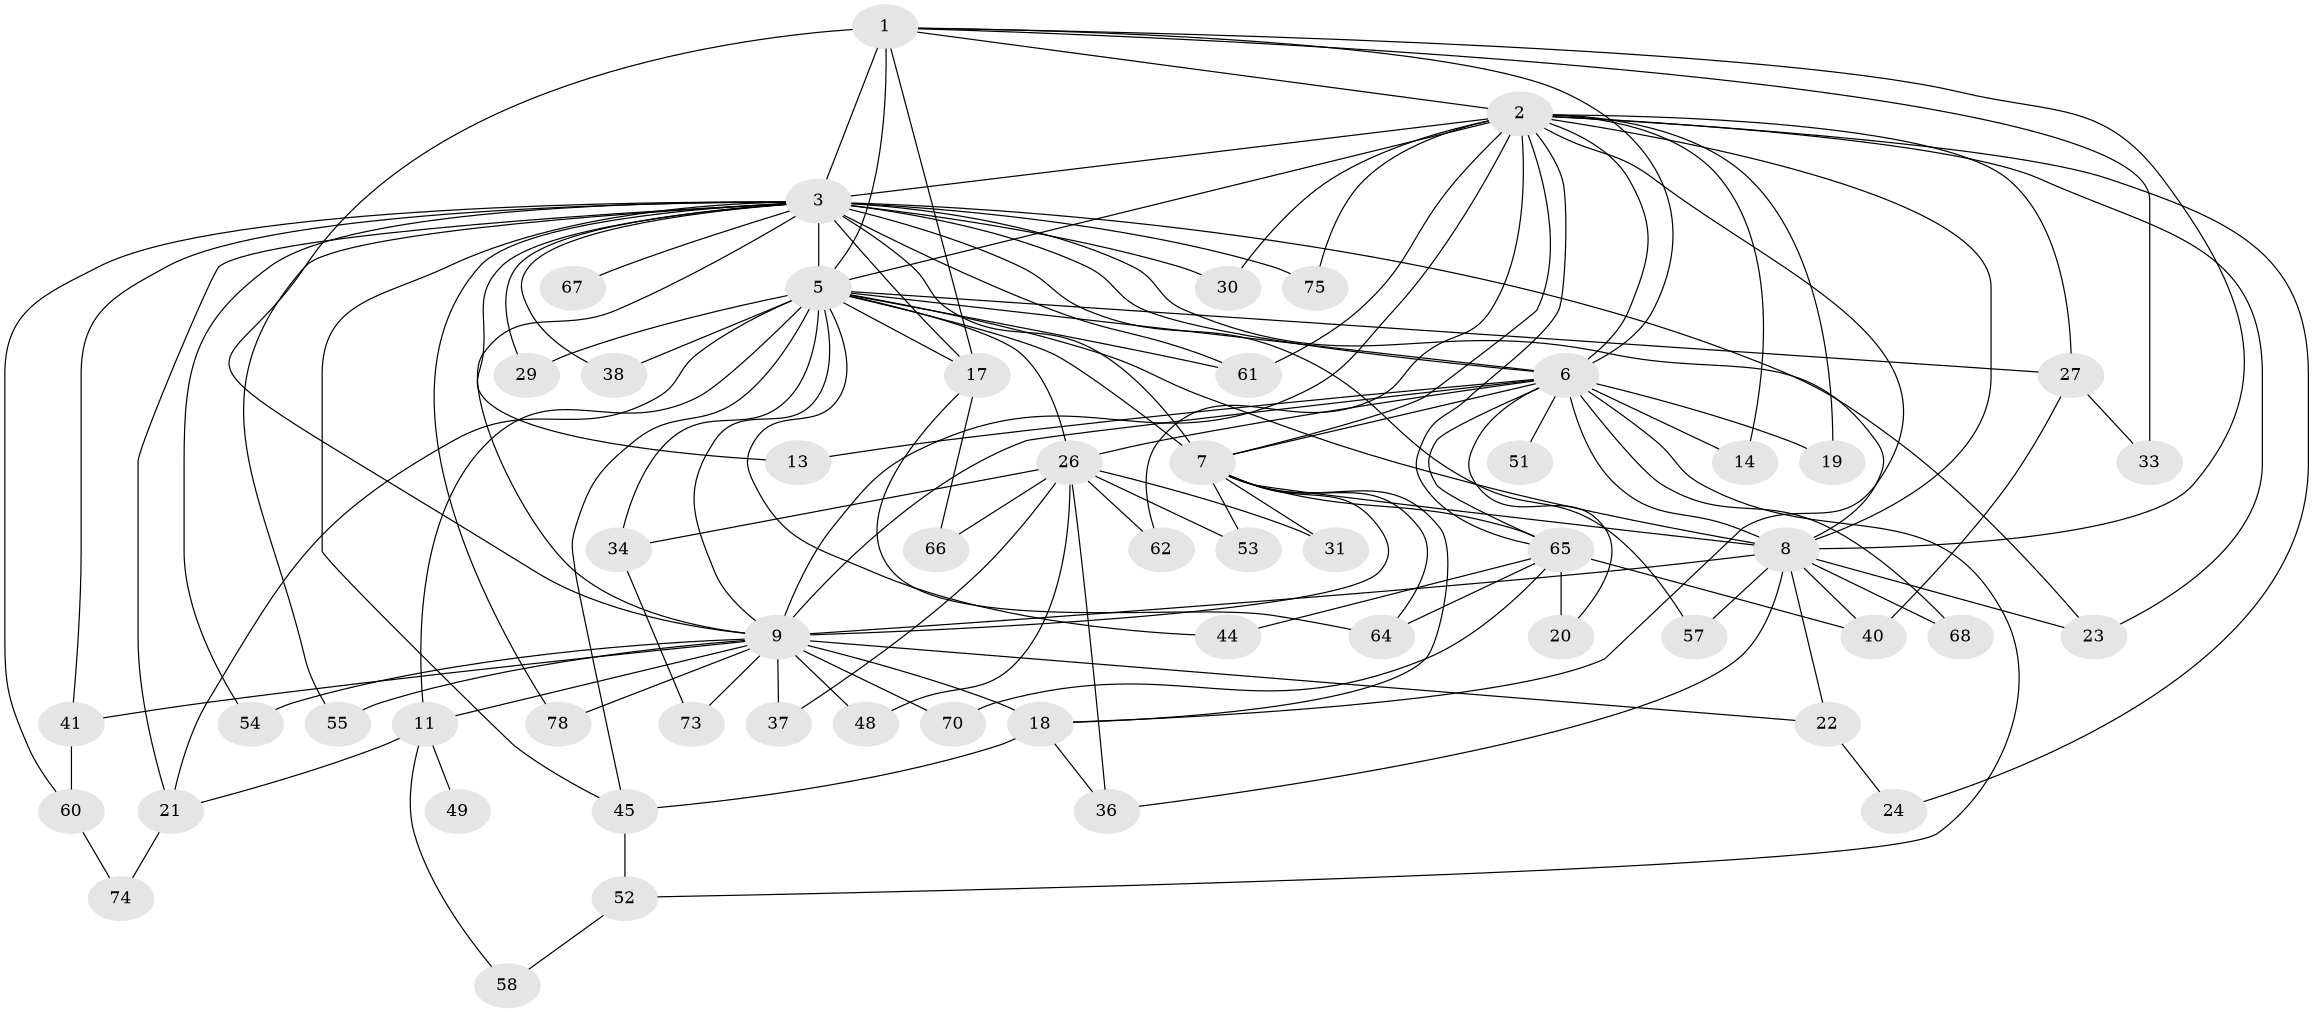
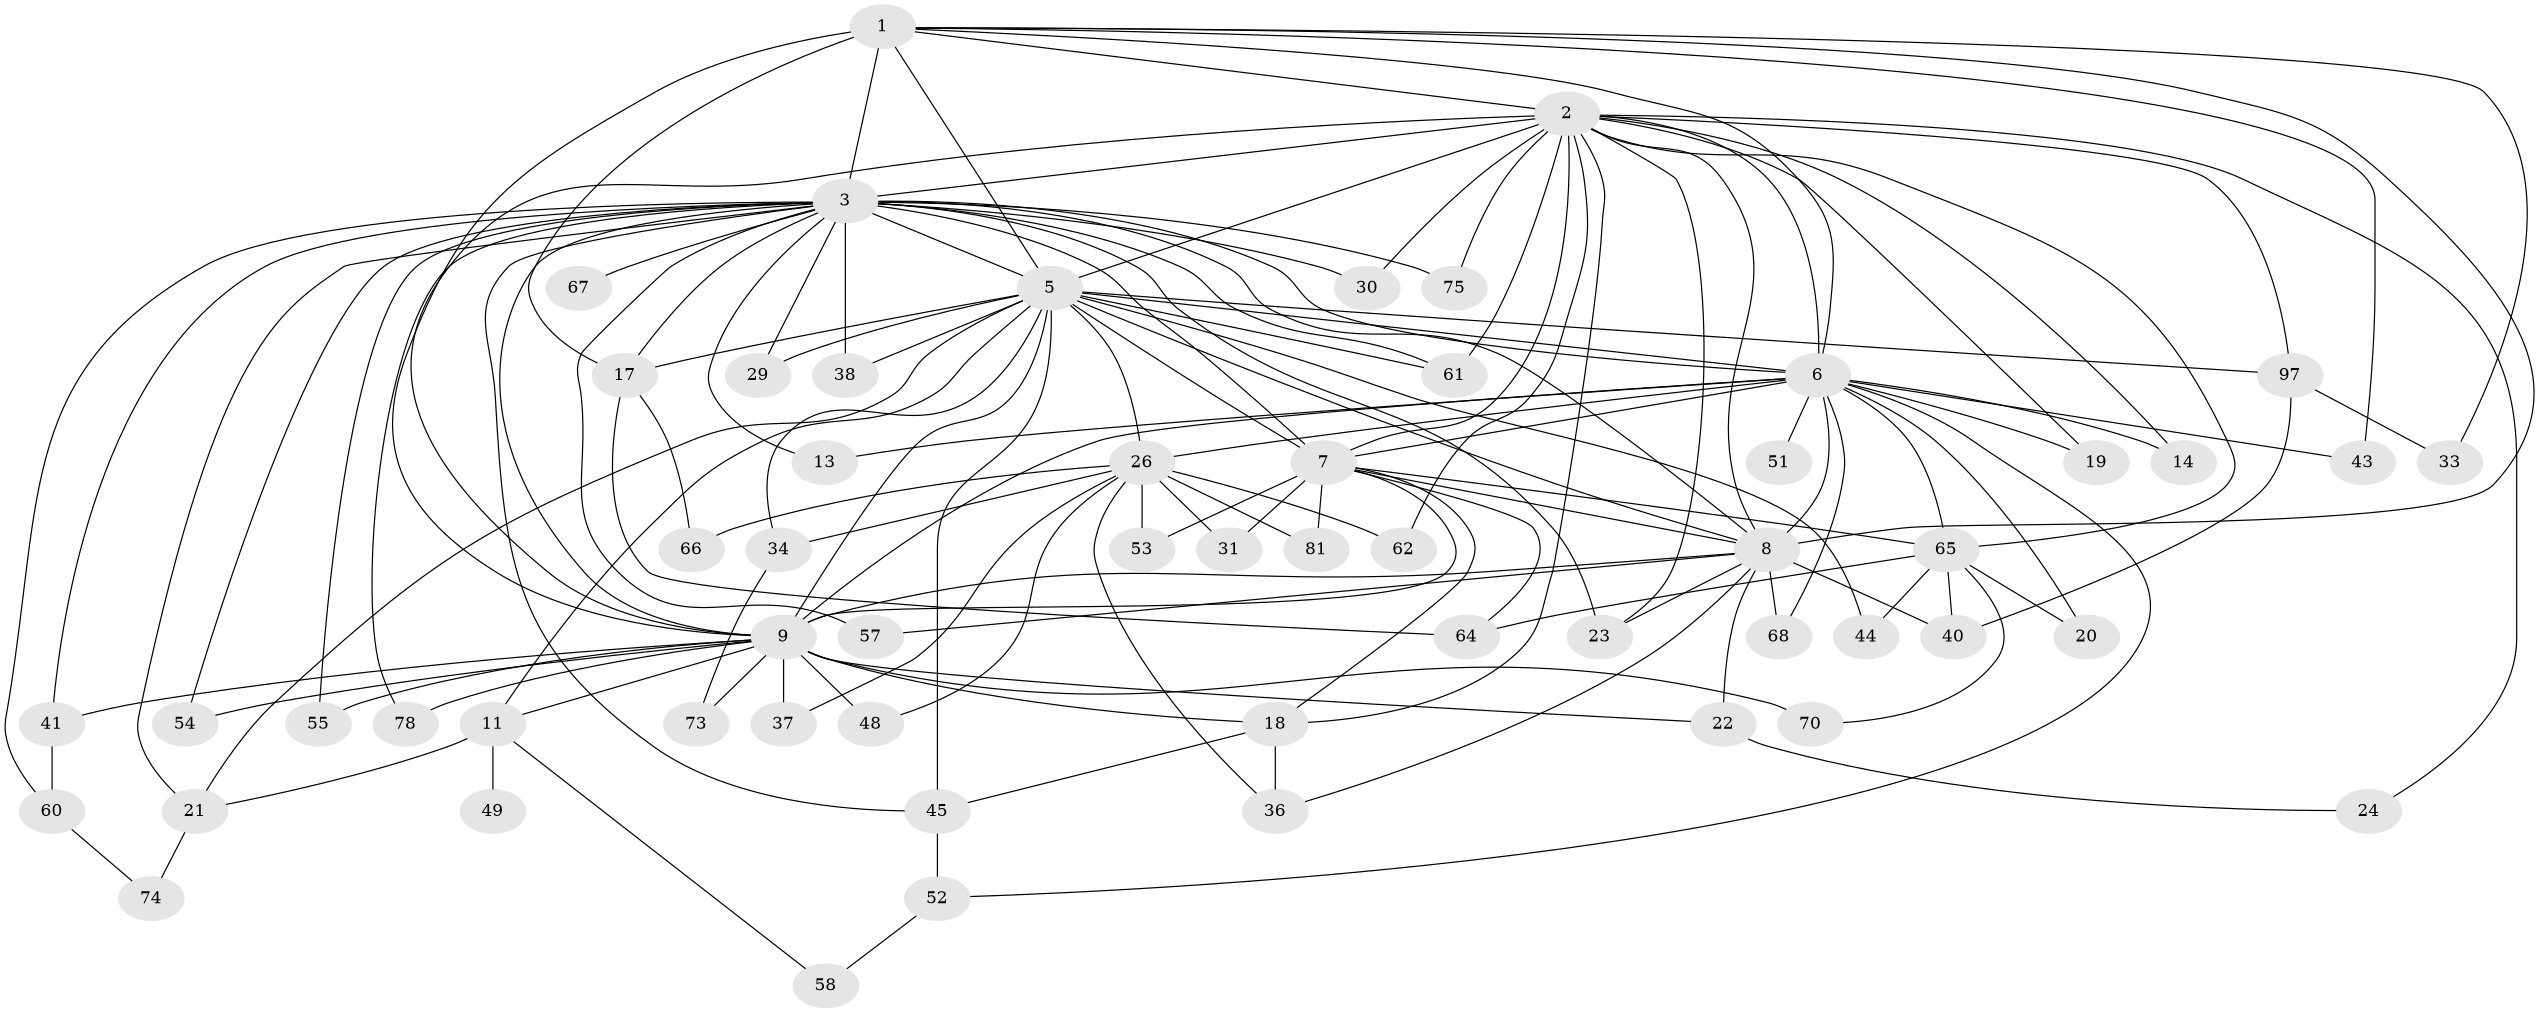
(2071, 375) -> (2290, 375)
none -> (2363, 463)
none -> (1316, 550)
